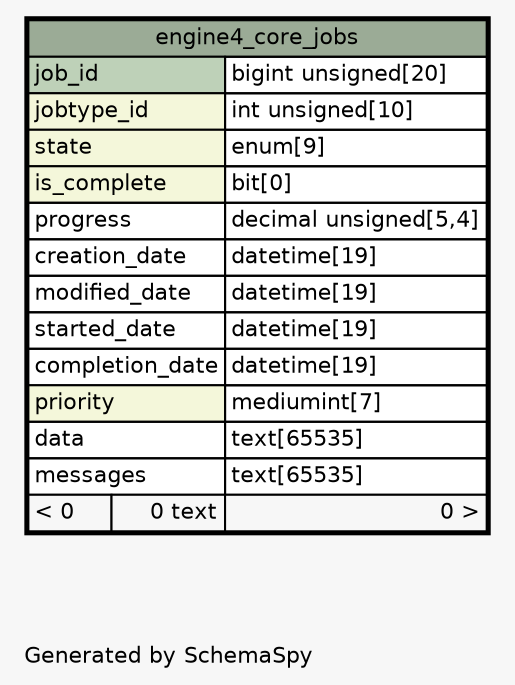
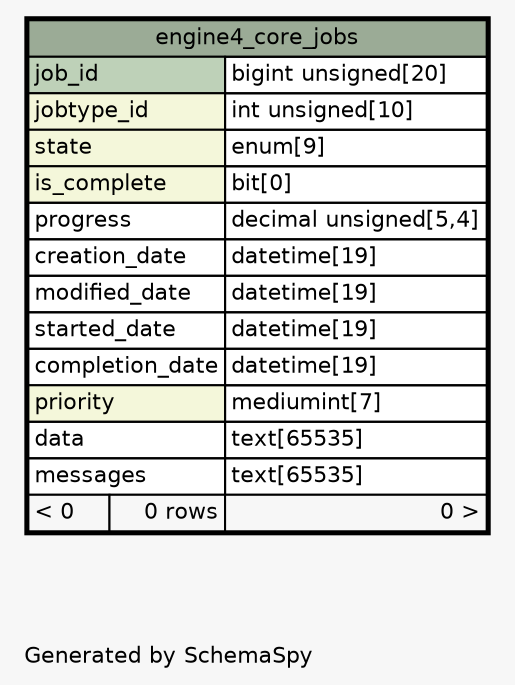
(185, 512) -> (181, 512)
